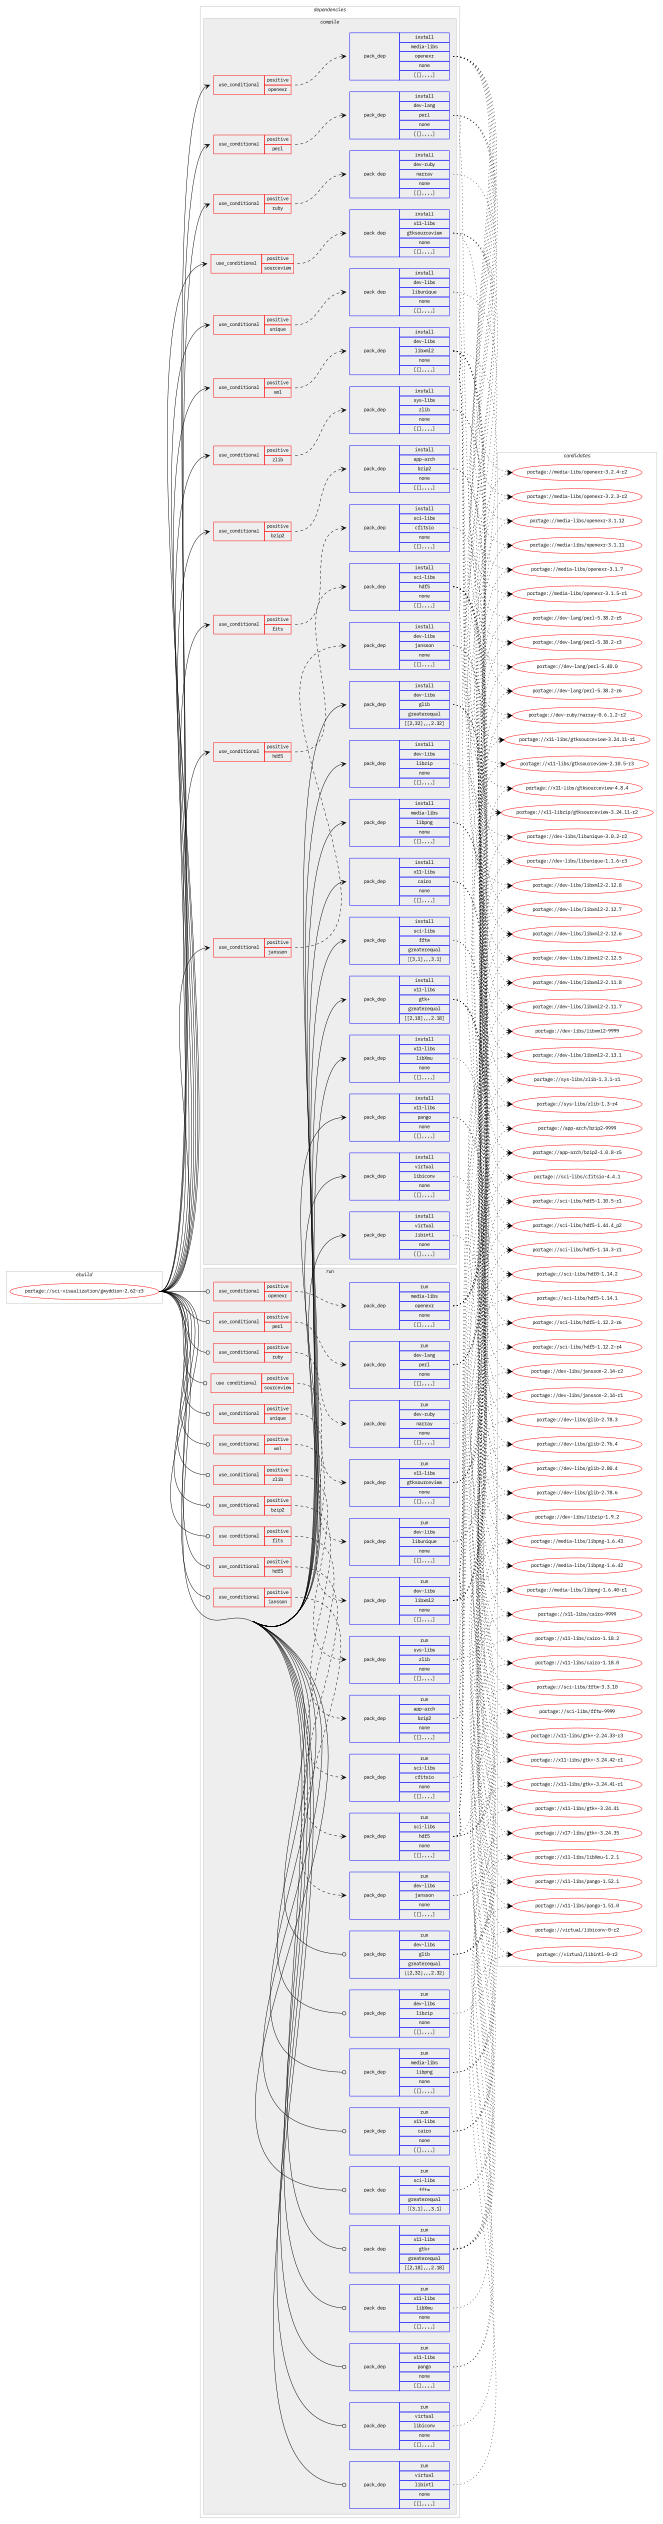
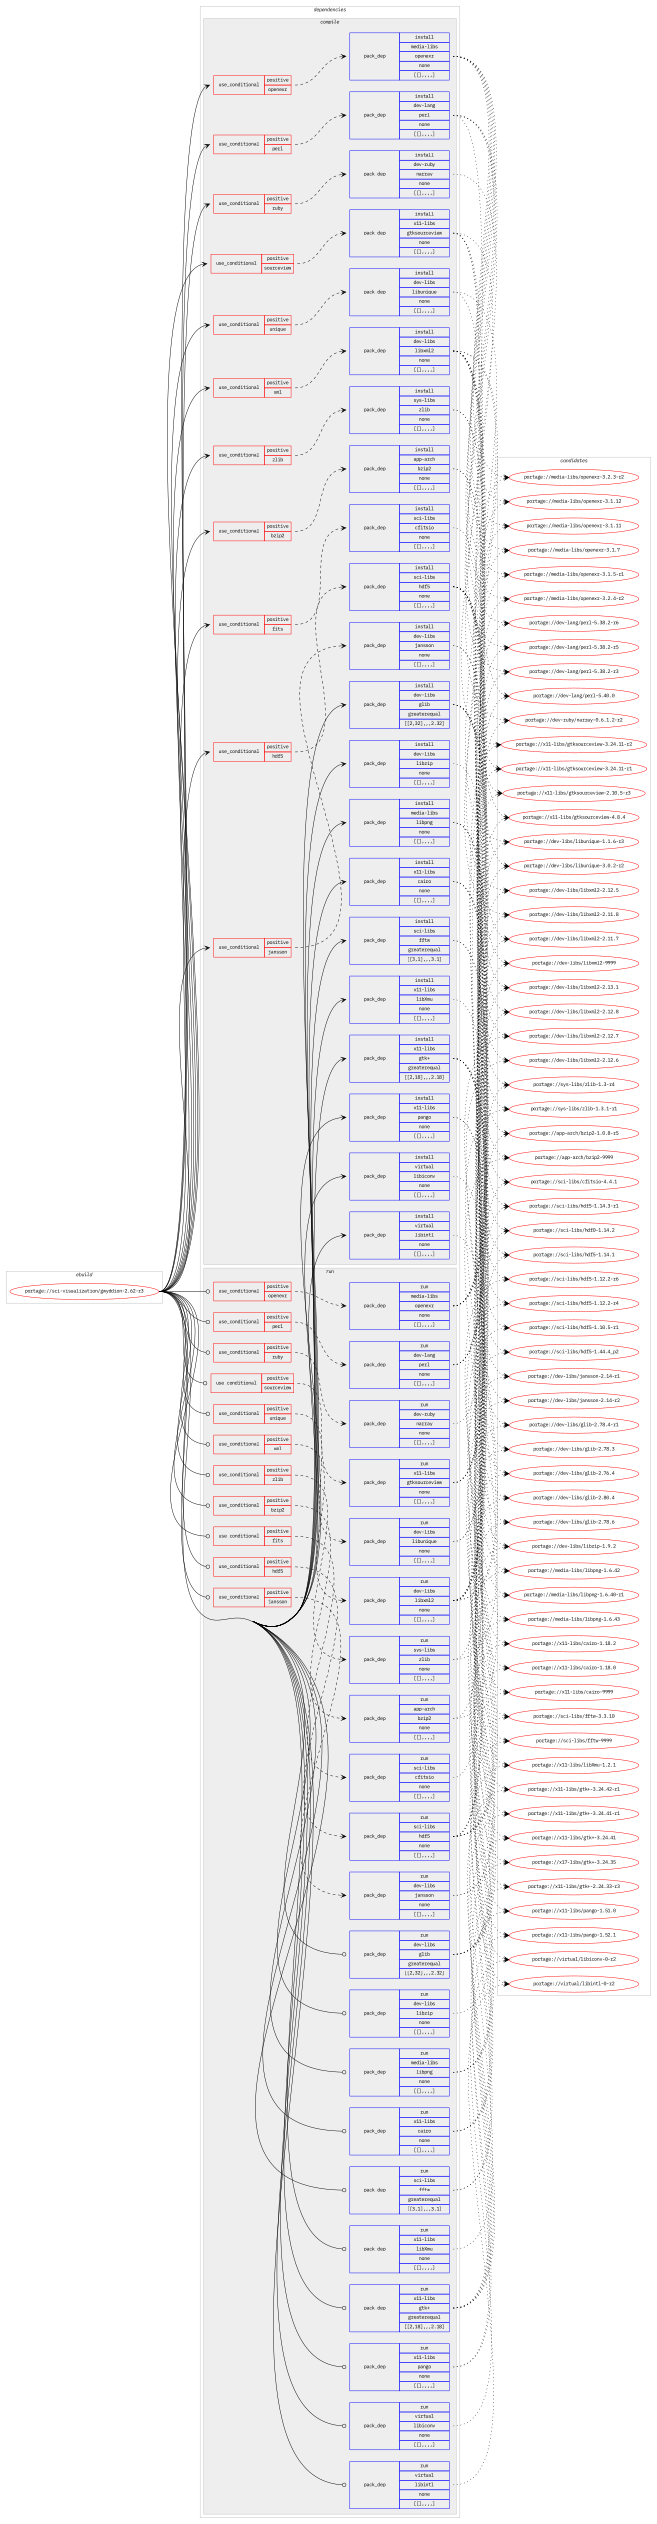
(577, 813) -> (574, 745)
none -> (574, 1425)
